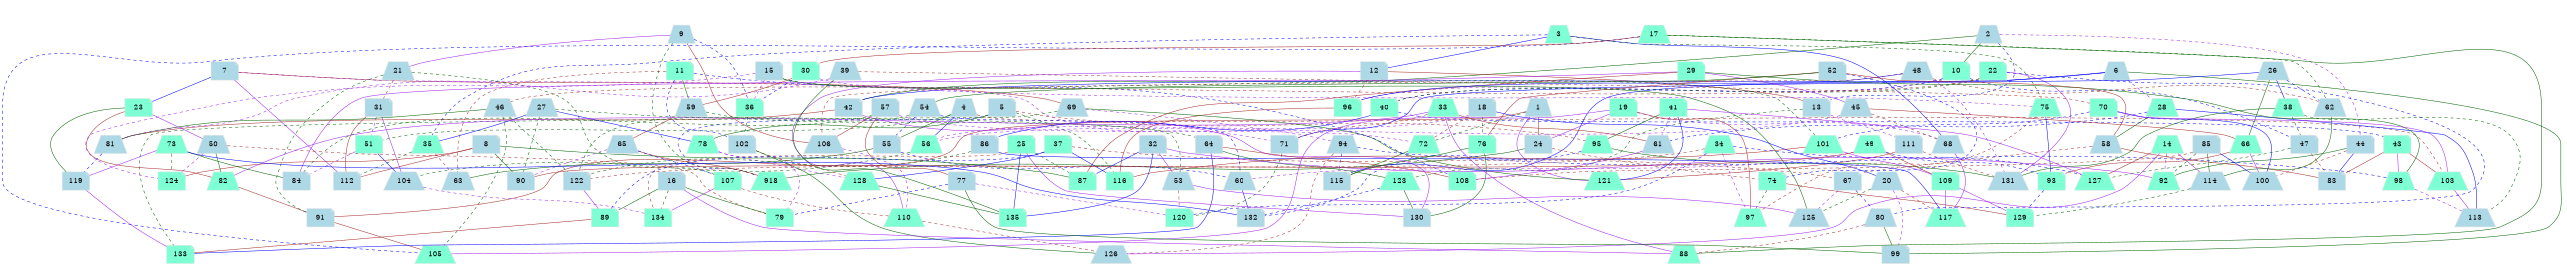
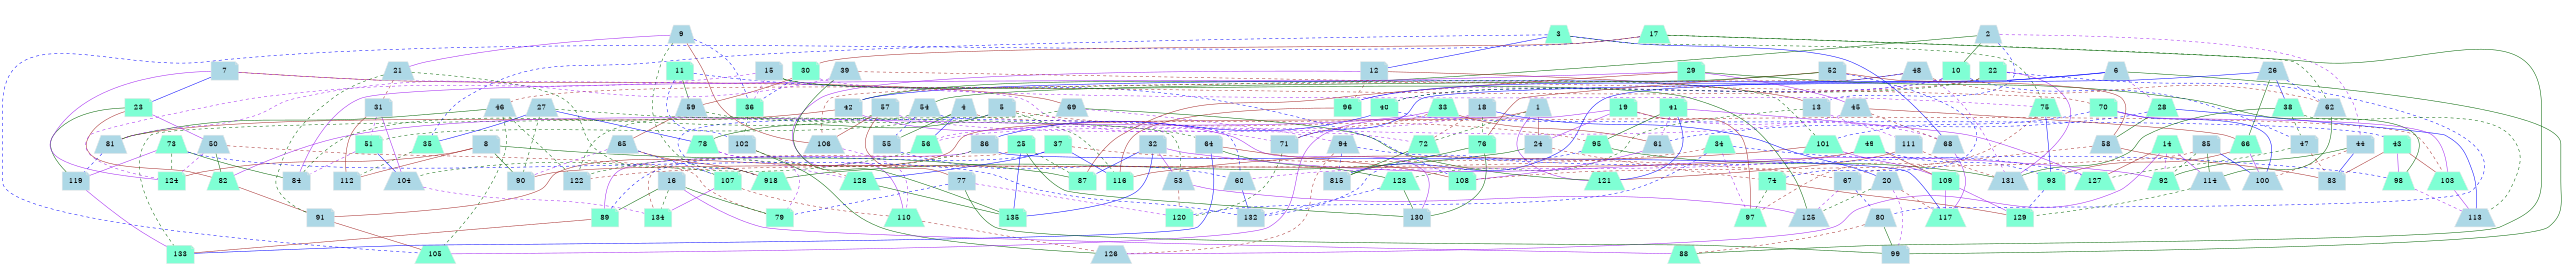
(291, 131) -> (68, 117)
(978, 172) -> (530, 167)
(458, 181) -> none
(1337, 181) -> (1337, 181)
(591, 199) -> (774, 157)
(1207, 204) -> (1207, 204)
(1543, 207) -> none
